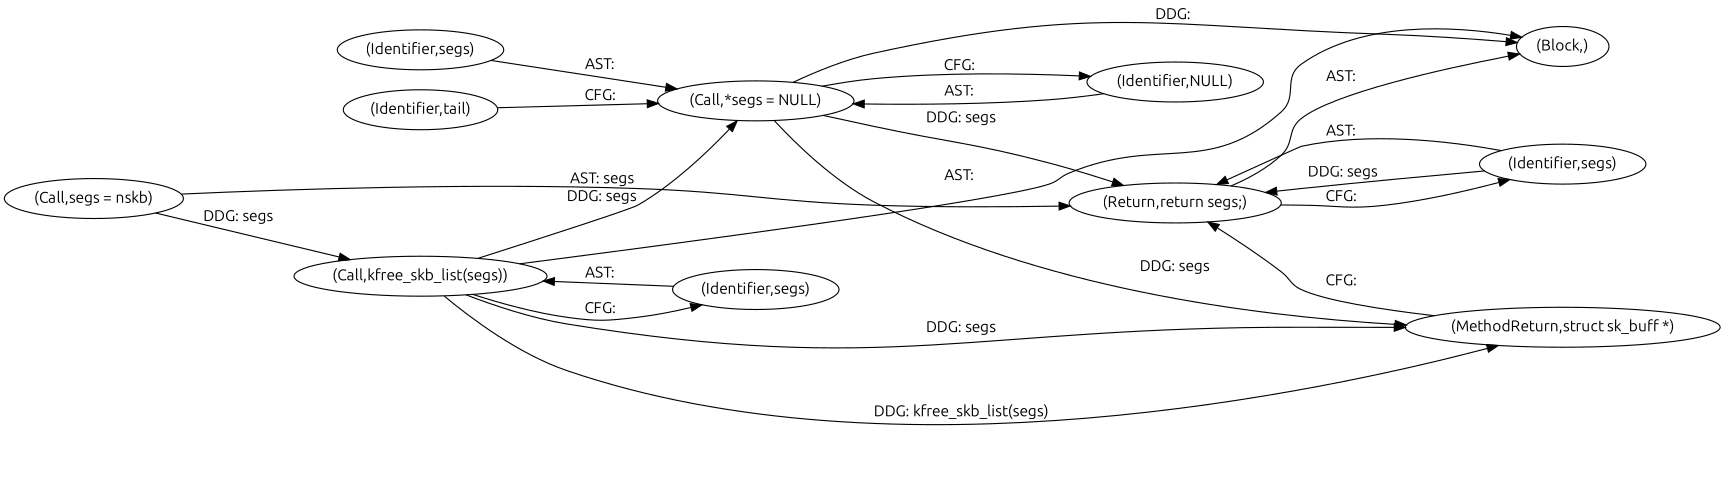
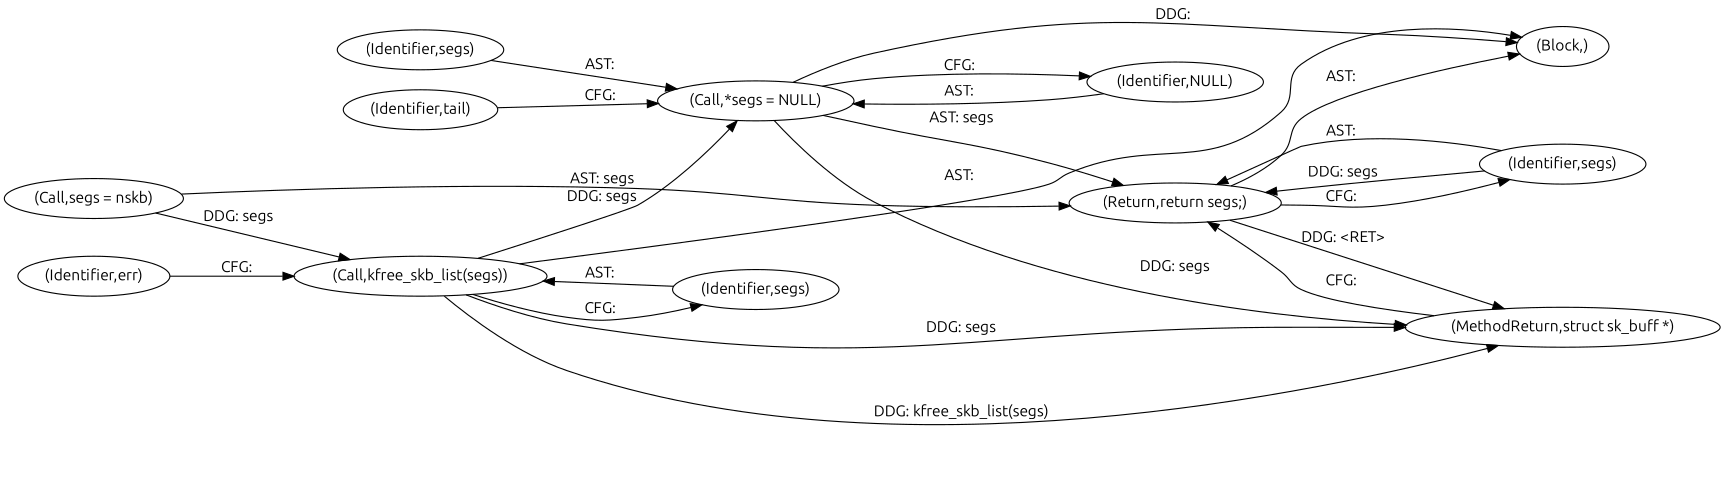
(962, 118) -> (962, 118)
none -> (1362, 263)
none -> (94, 276)
